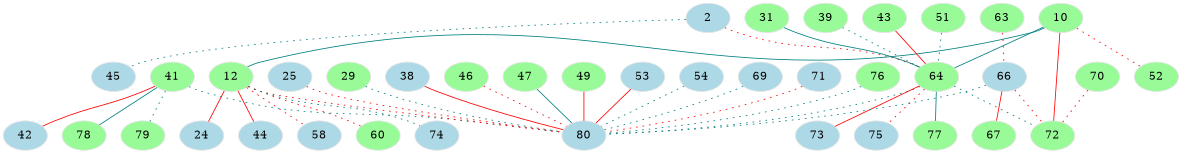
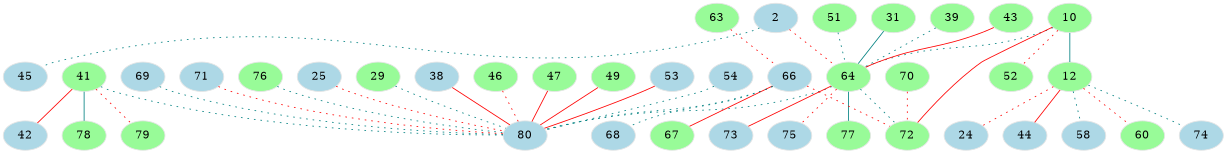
(997, 49) -> (959, 47)
(268, 102) -> (1077, 106)
(158, 106) -> (113, 106)
(216, 106) -> (1018, 106)
(554, 106) -> (540, 106)
(404, 113) -> none
none -> (613, 136)
